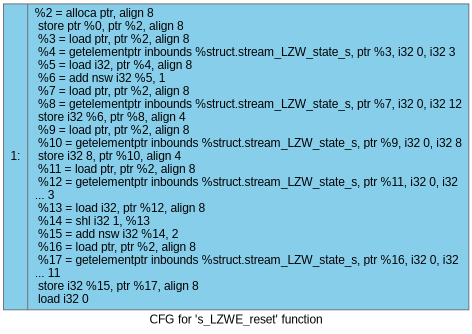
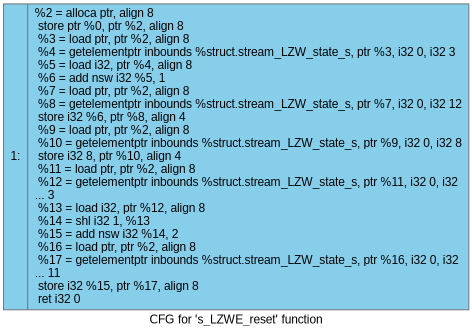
(62, 299) -> (58, 299)
